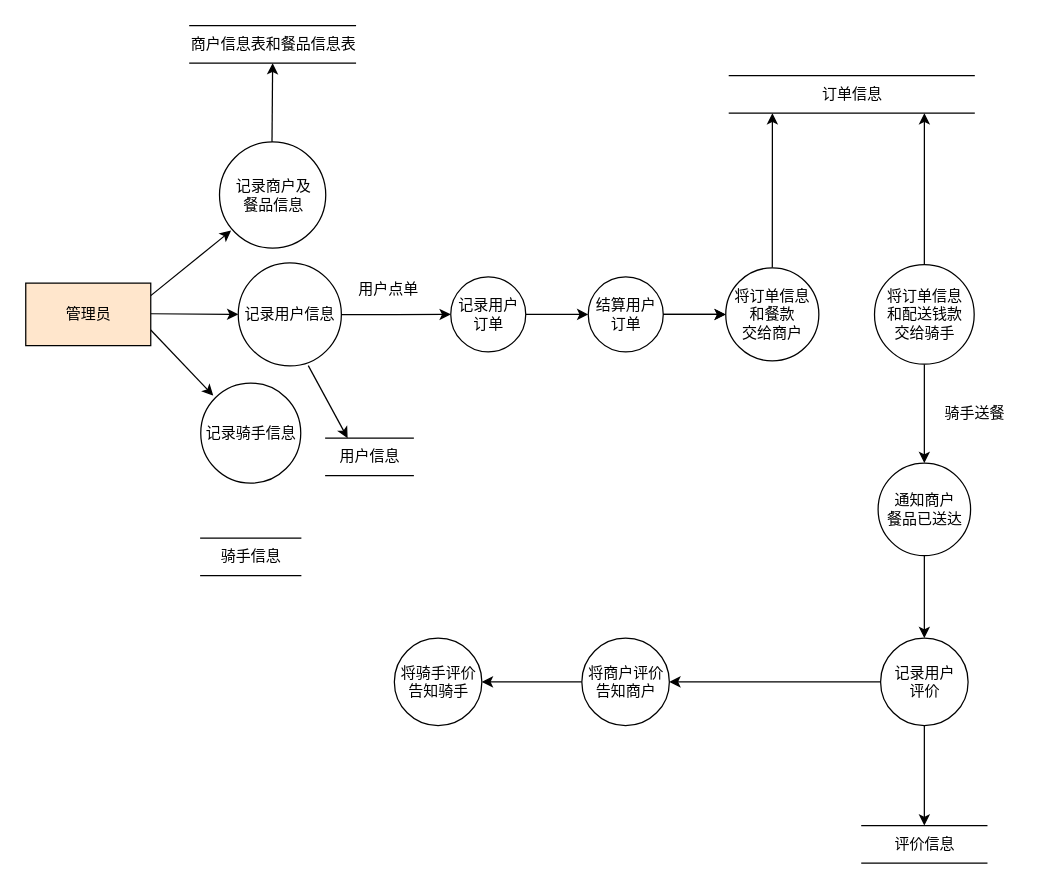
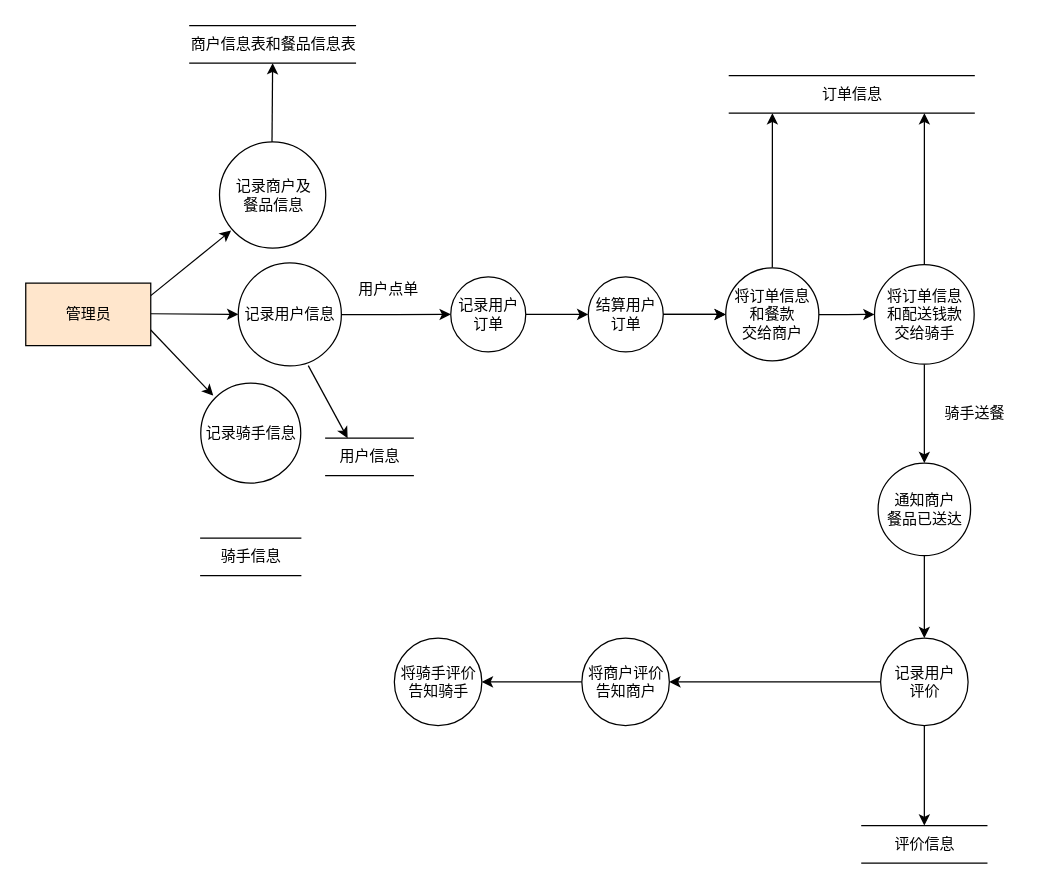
none -> (842, 315)
